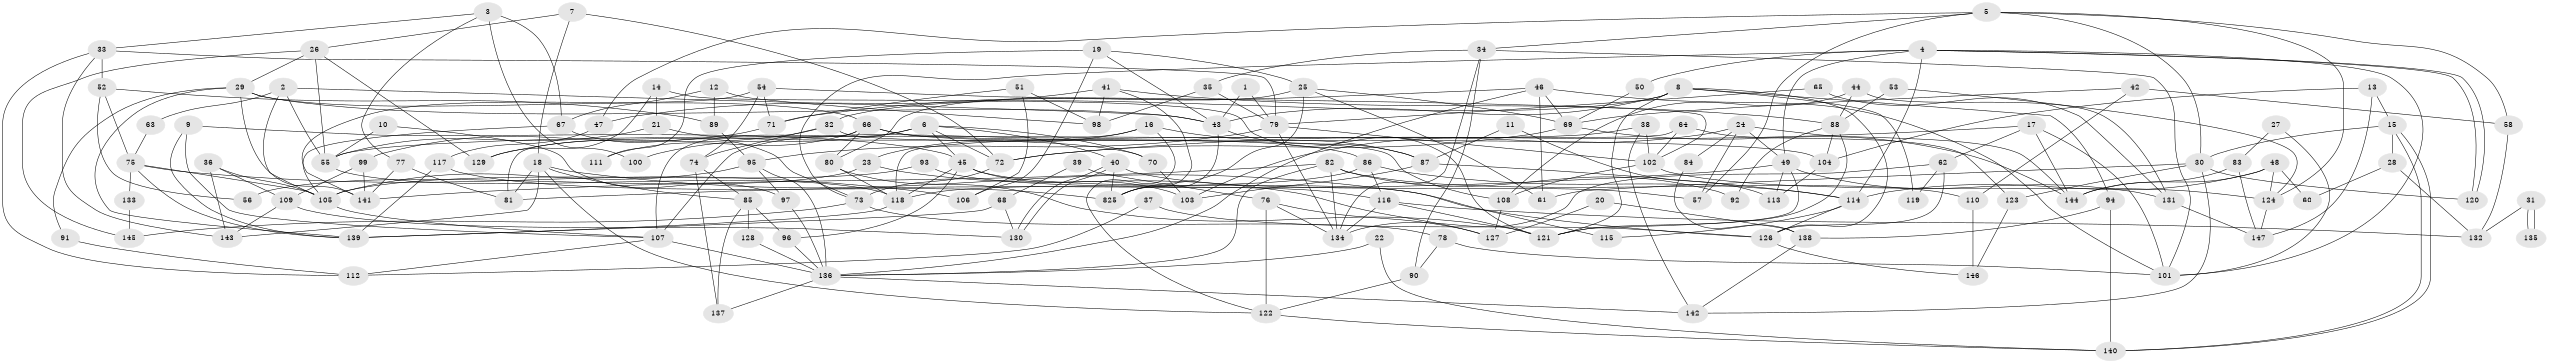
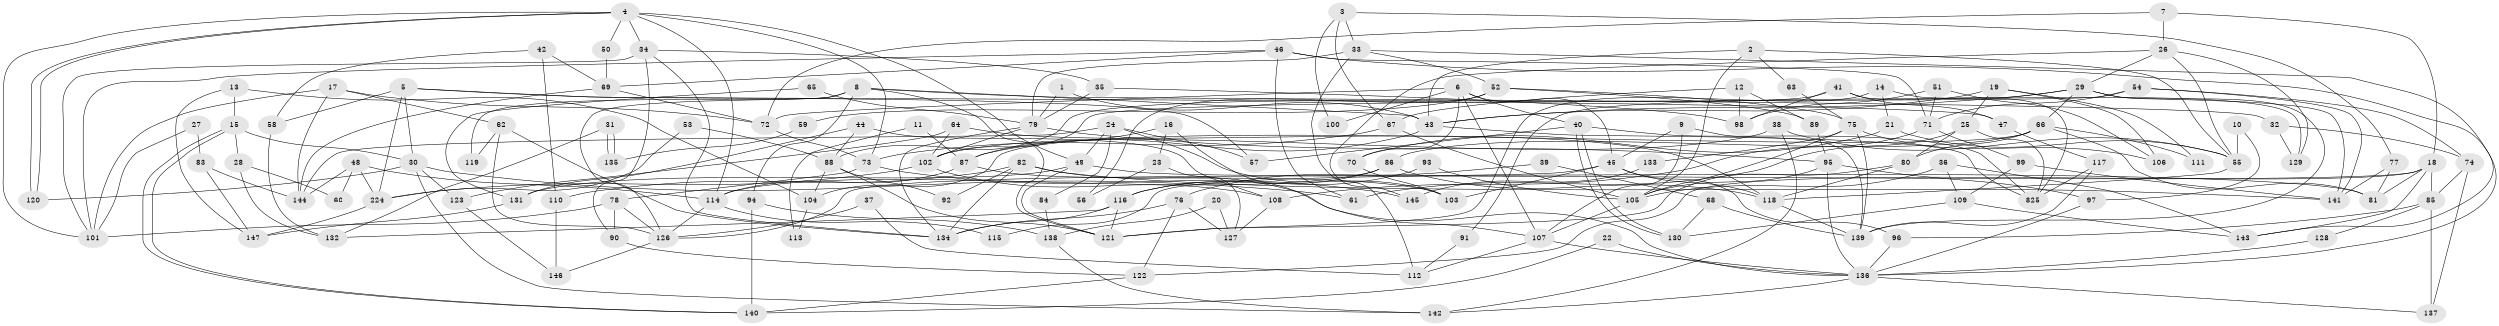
(1734, 31) -> (635, 31)
(1413, 99) -> none
none -> (803, 125)
(1171, 141) -> (1715, 161)
(1781, 177) -> none
(2269, 201) -> (377, 201)
none -> (639, 219)
(1097, 219) -> none
